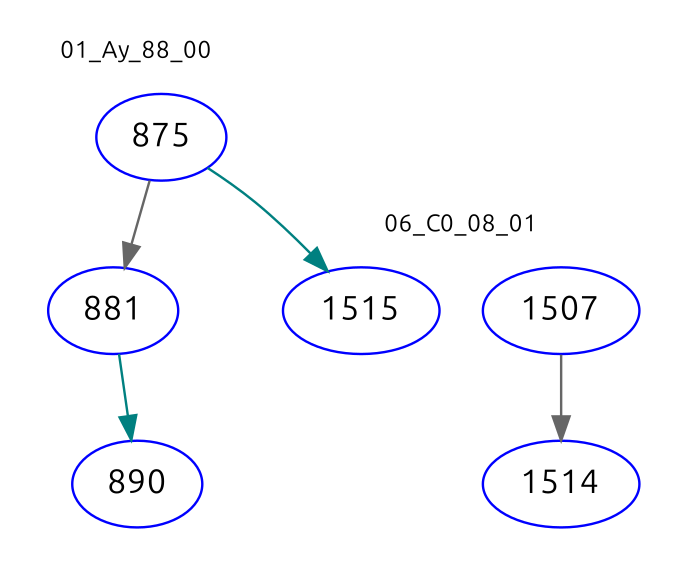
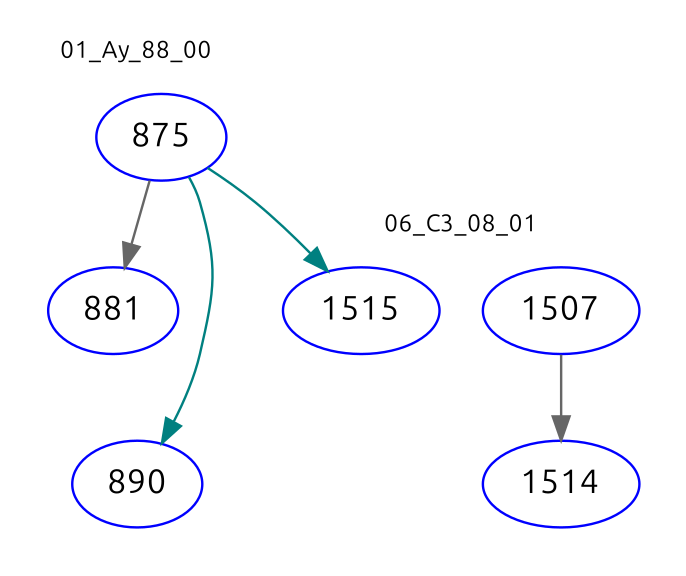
(461, 225) -> (461, 225)
(123, 385) -> (211, 300)
